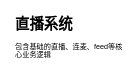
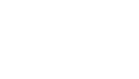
(69, 39) -> none
